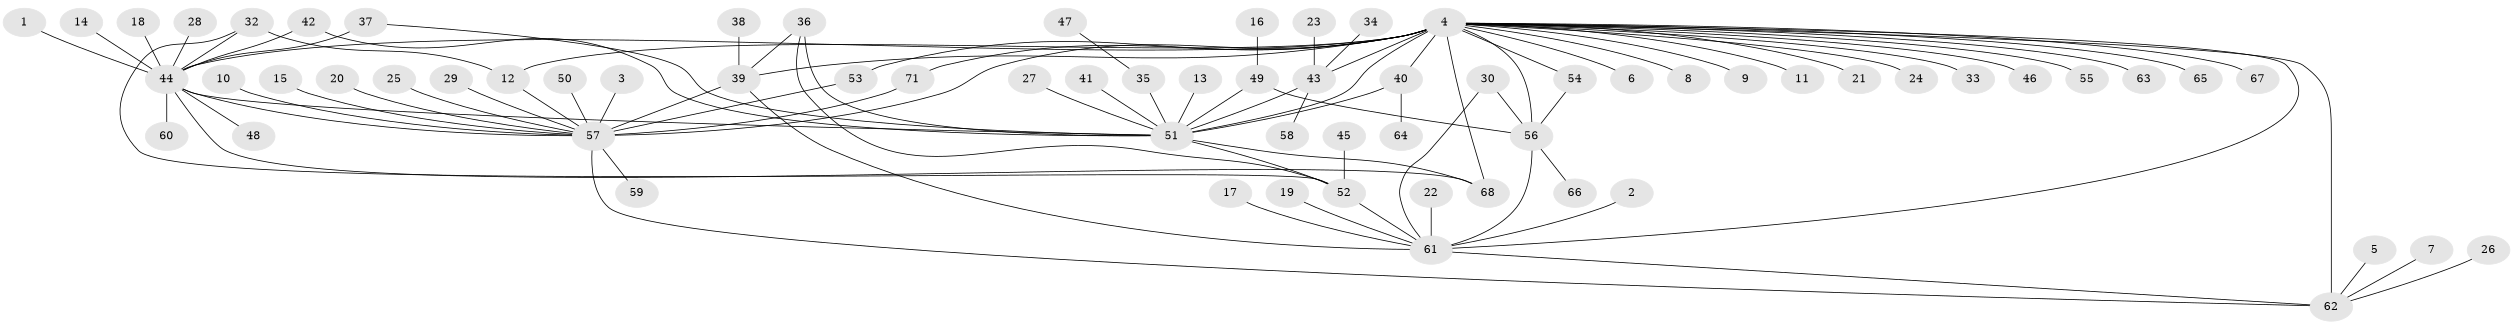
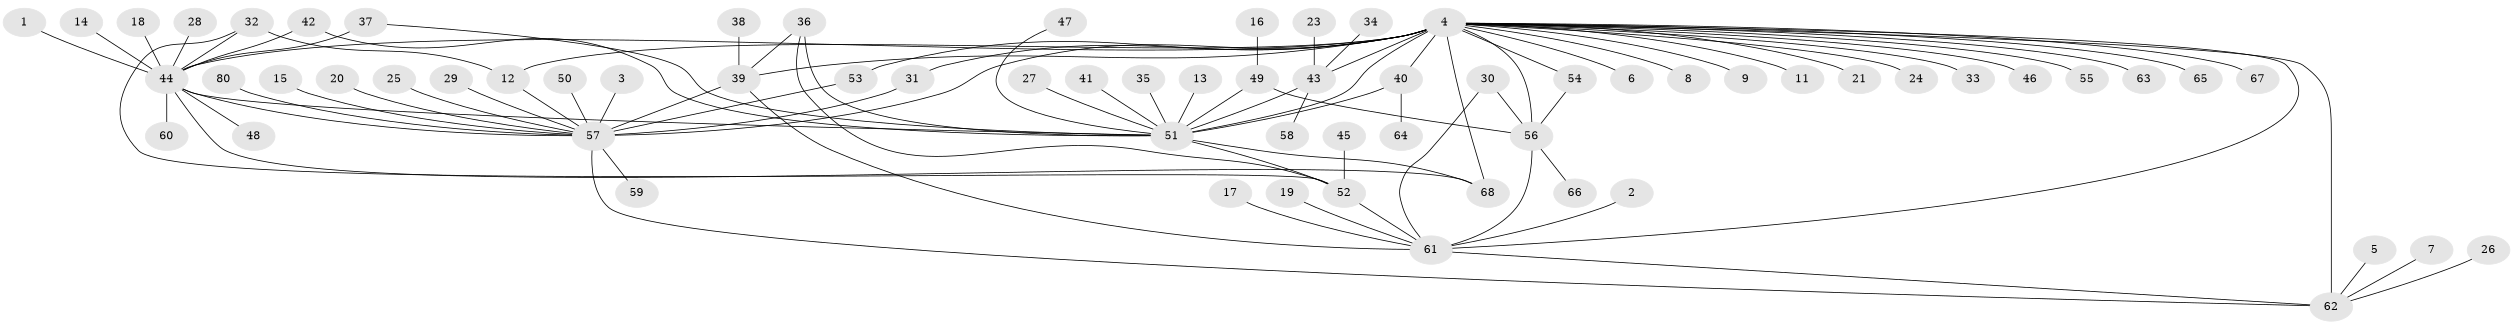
(1104, 51) -> (1030, 110)
(224, 79) -> (224, 79)
(913, 79) -> (913, 79)
(1431, 193) -> none
